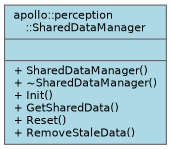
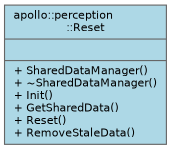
(85, 28) -> (85, 28)
